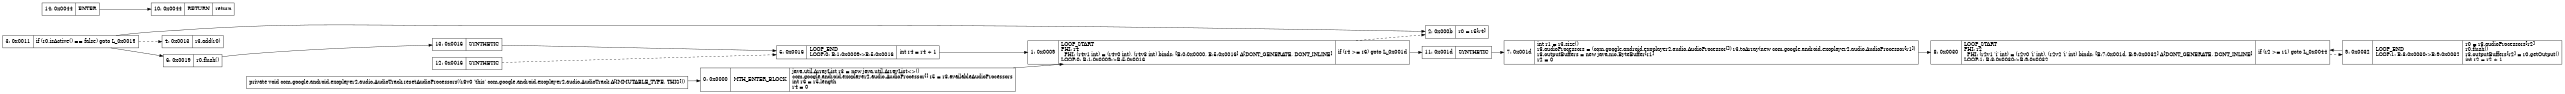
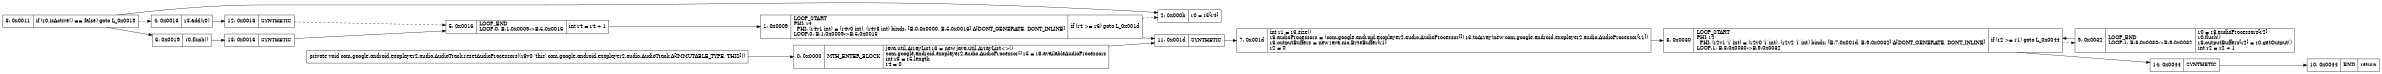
(87, 9) -> (2202, 65)
(199, 9) -> (2349, 65)
none -> (217, 21)
none -> (2082, 57)
(1037, 66) -> (1130, 45)
